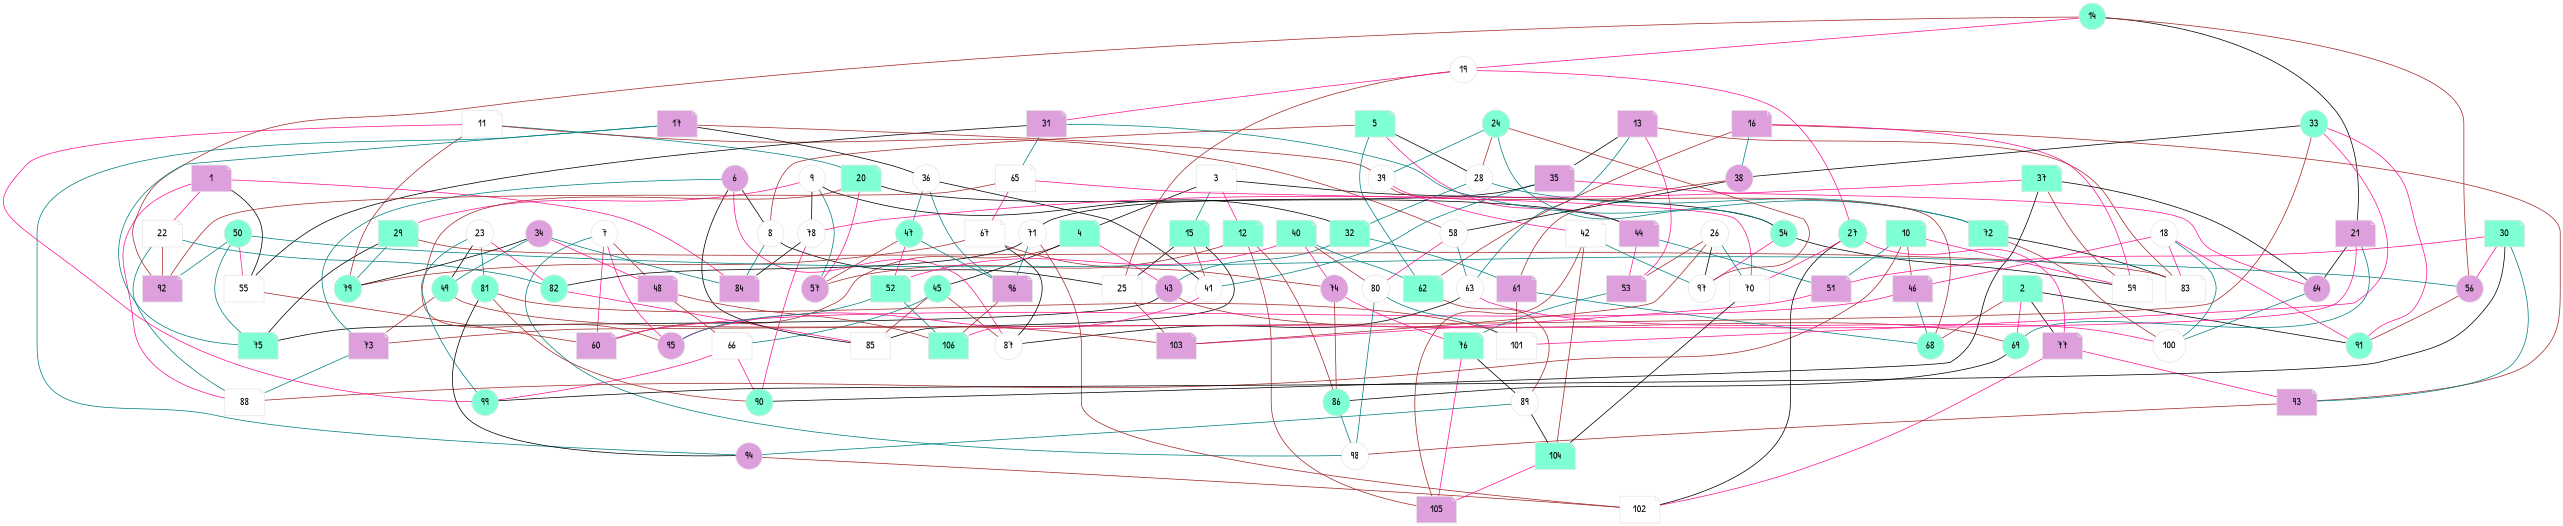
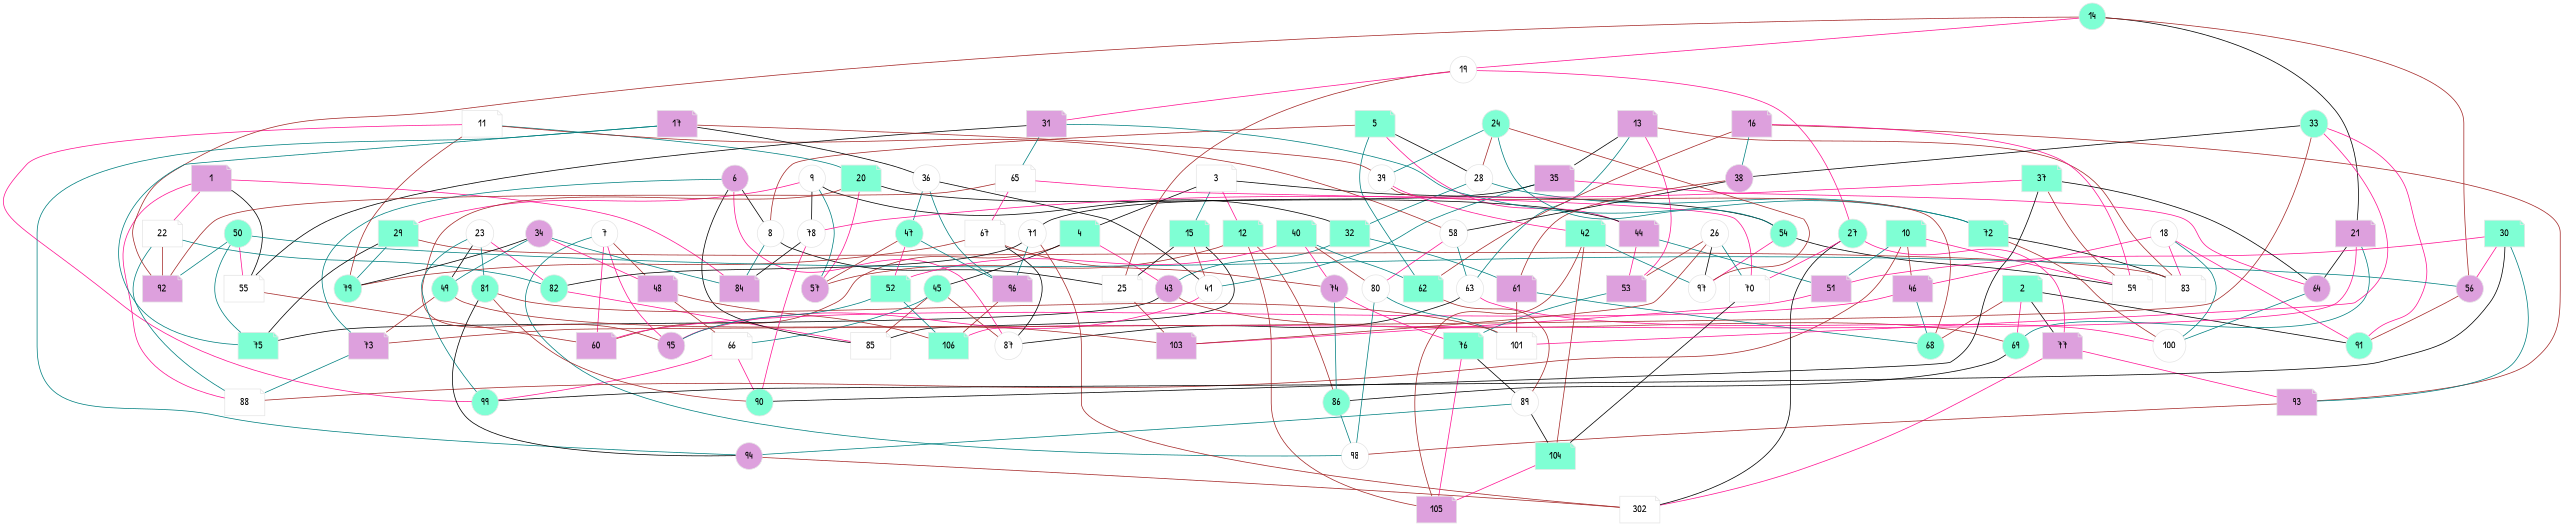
(1586, 234) -> (1586, 234)
(1335, 346) -> (1335, 346)
(1640, 510) -> (1640, 510)
